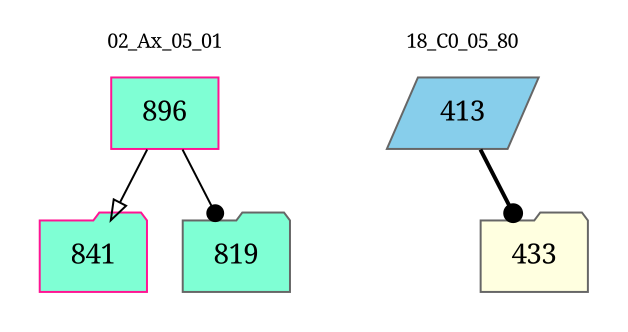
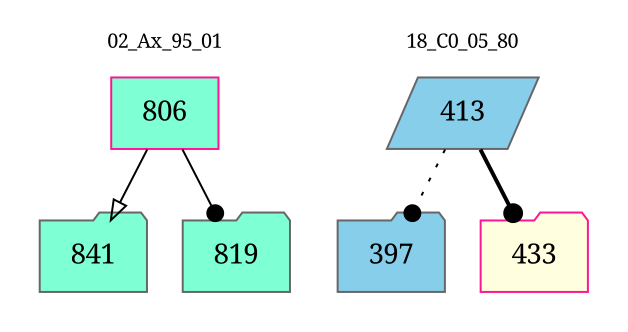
(165, 43) -> (165, 43)
(165, 113) -> (165, 113)
(93, 256) -> (93, 256)
none -> (391, 256)
(534, 256) -> (534, 256)
